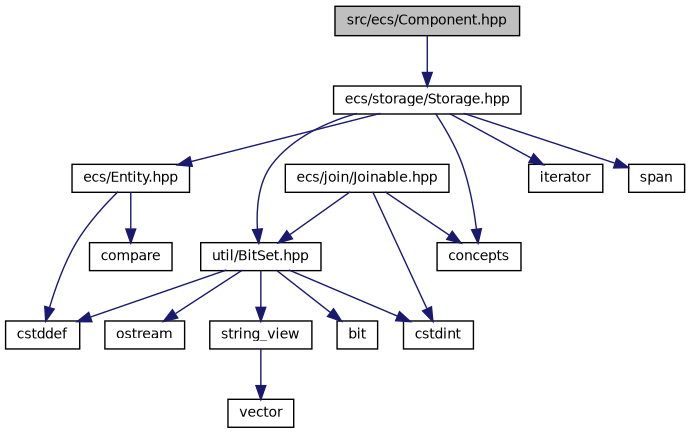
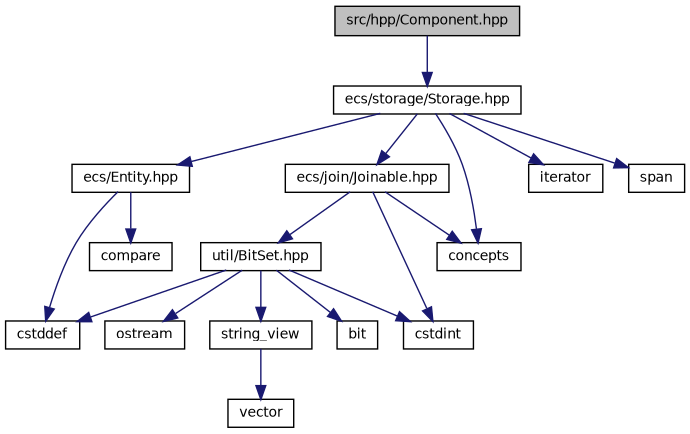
(427, 21) -> (427, 21)
(283, 152) -> (402, 134)
